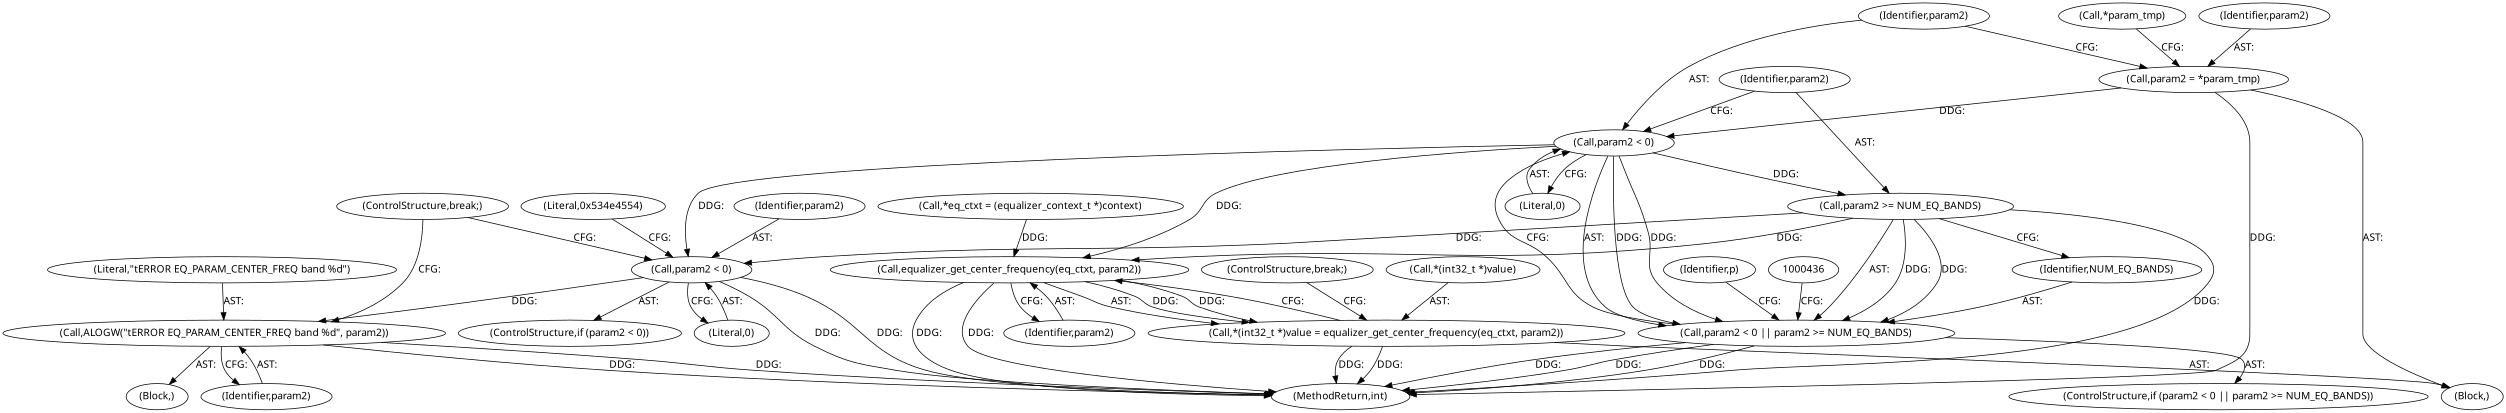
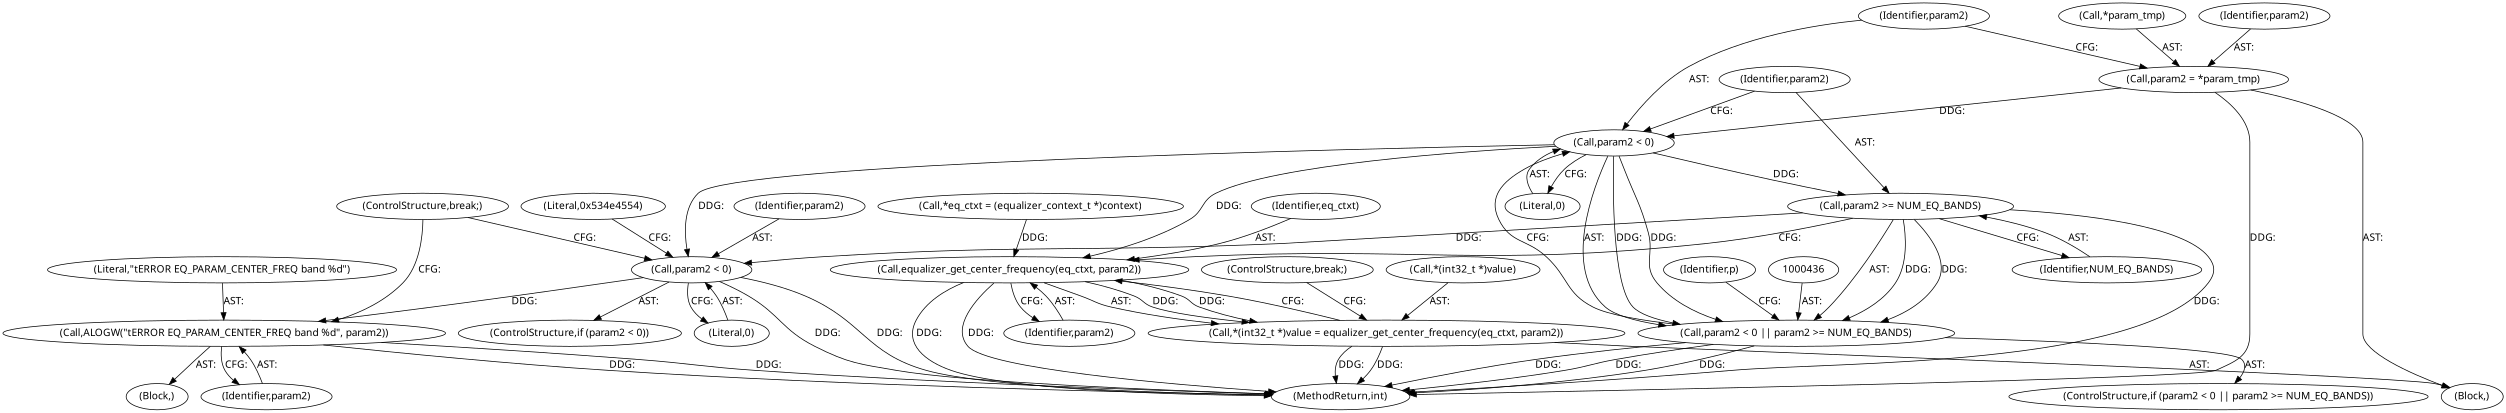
(2174, 48) -> (2174, 48)
none -> (1316, 206)
(1791, 238) -> (1791, 238)
(1813, 302) -> (1813, 302)
(1984, 306) -> (2041, 231)
